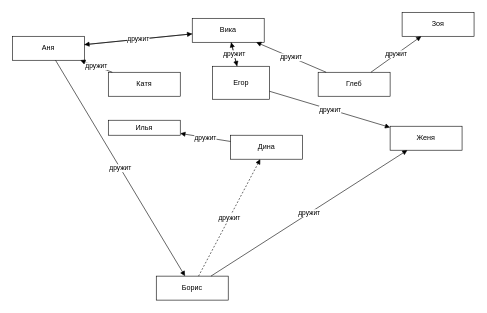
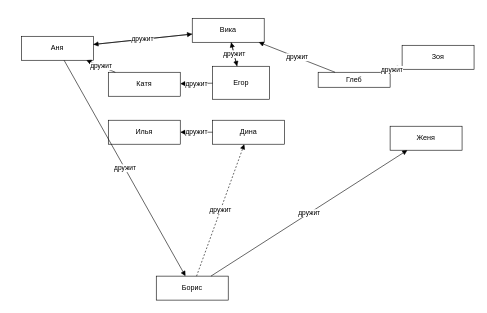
(438, 24) -> (438, 57)
(48, 48) -> (57, 48)
(354, 84) -> (354, 80)
(327, 109) -> (196, 83)
(144, 128) -> (144, 132)
(267, 147) -> (249, 132)
